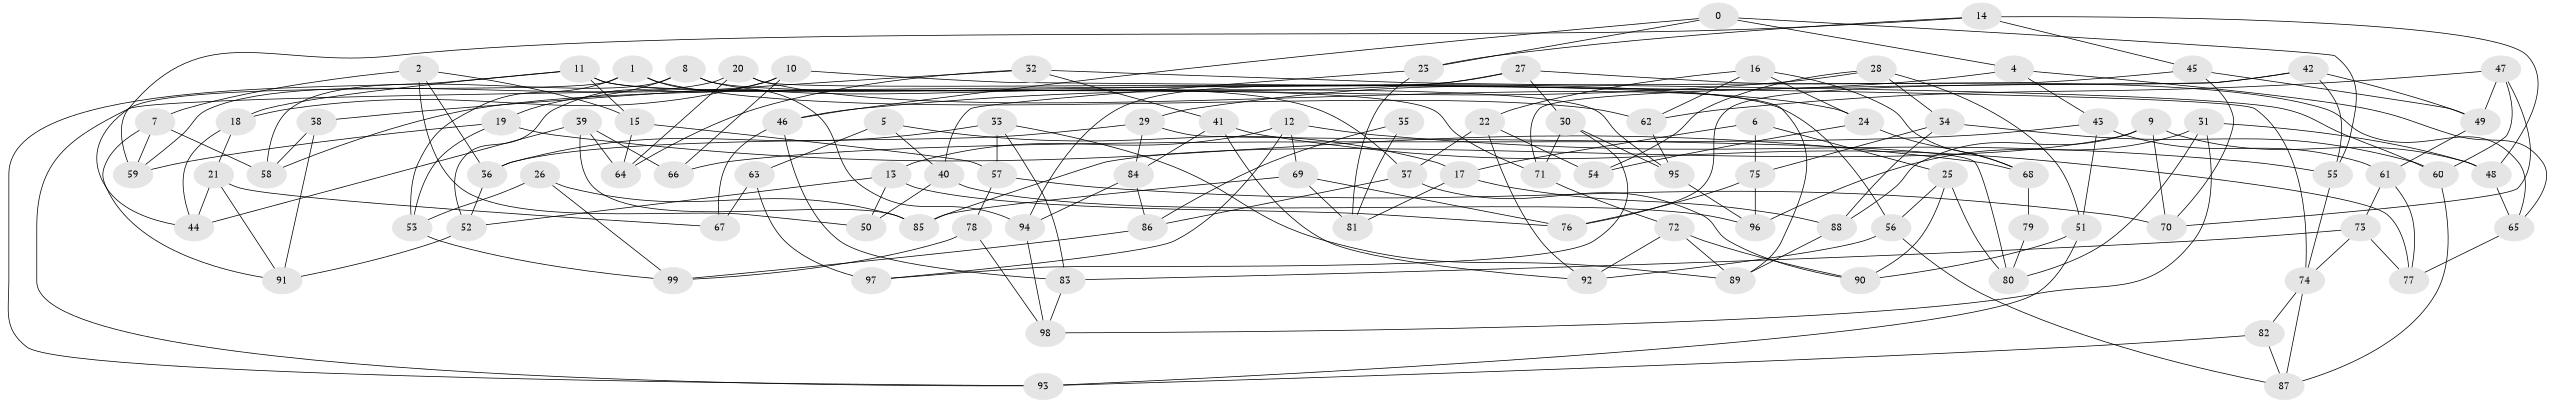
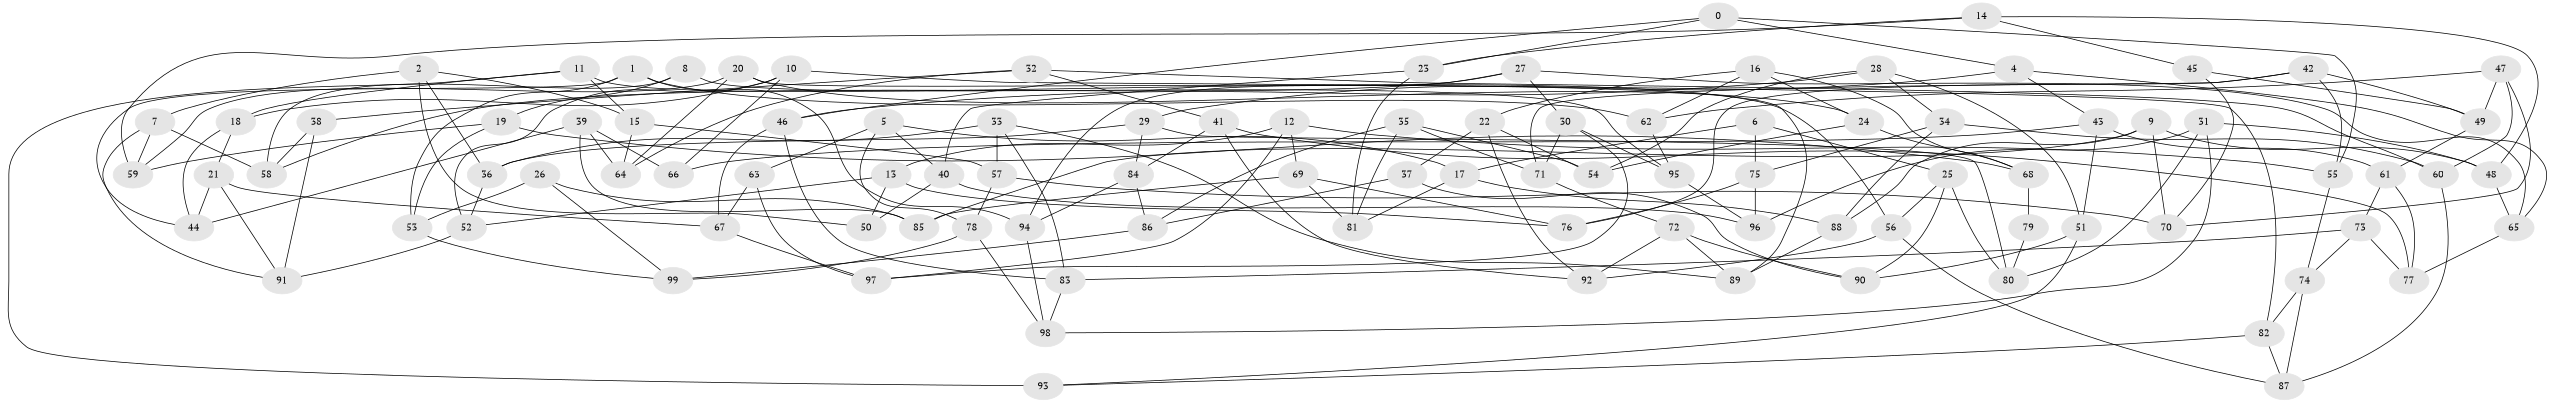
(1620, 88) -> (1633, 88)
(1057, 90) -> none
(1068, 90) -> (1472, 149)
(459, 95) -> none
none -> (1501, 145)
none -> (883, 204)
none -> (795, 255)
